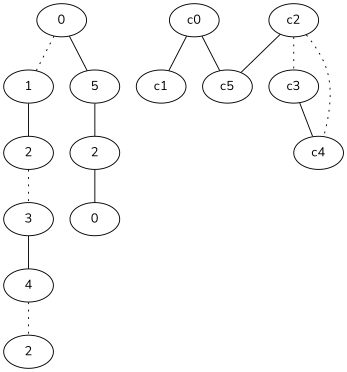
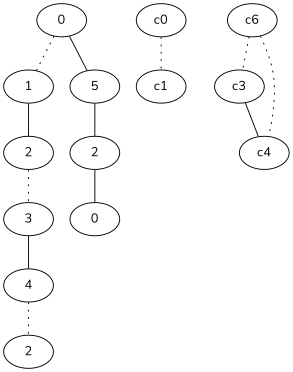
(294, 20) -> (252, 20)
(178, 53) -> (161, 54)
(227, 87) -> none
